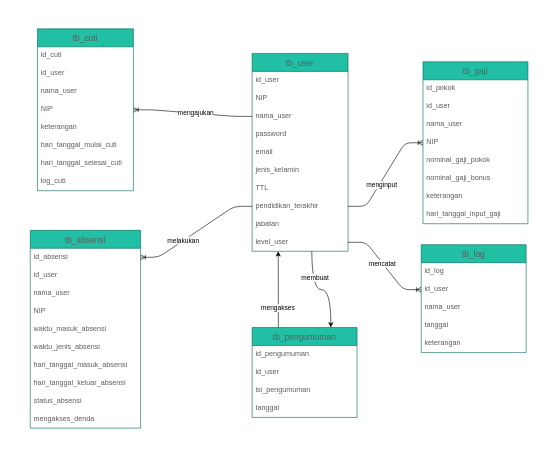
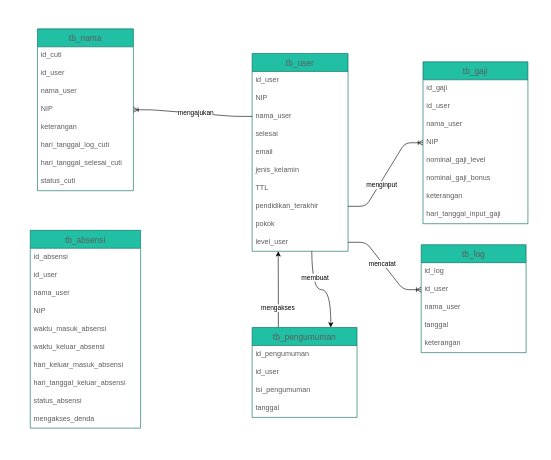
(85, 38) -> (85, 38)
(442, 88) -> (439, 88)
(272, 133) -> (268, 133)
(82, 145) -> (79, 145)
(460, 160) -> (458, 160)
(55, 181) -> (62, 181)
(270, 223) -> (266, 223)
(196, 232) -> none
(70, 346) -> (72, 346)
(83, 364) -> (81, 364)
